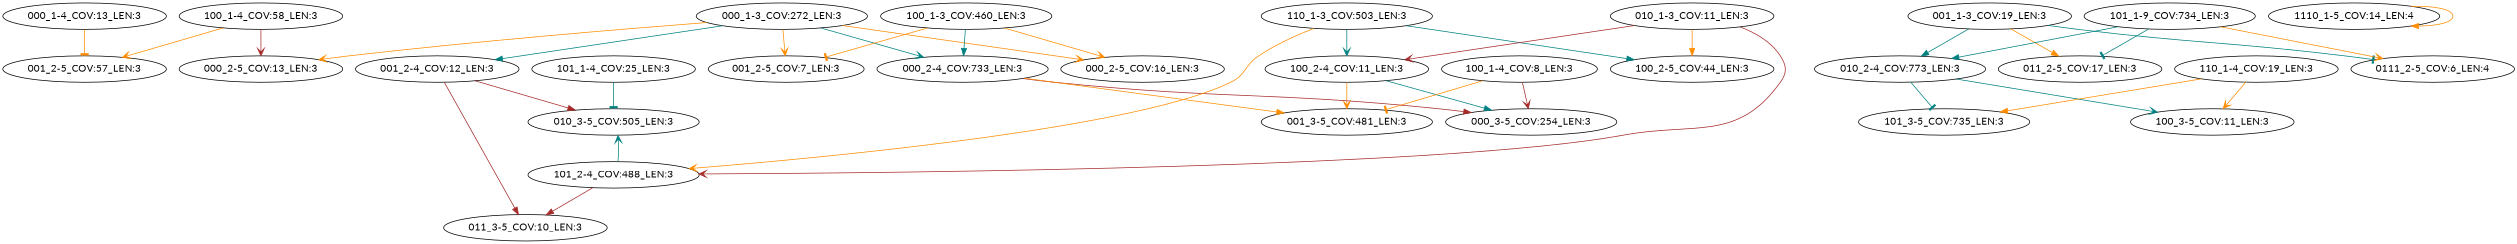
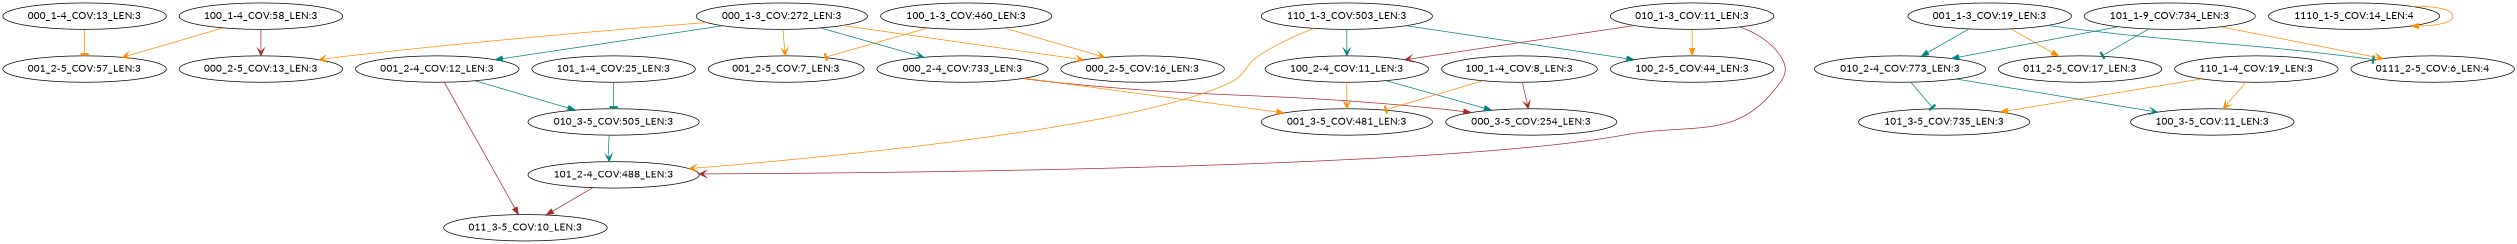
(965, 38) -> none
(522, 94) -> (522, 94)
(619, 152) -> (609, 145)
